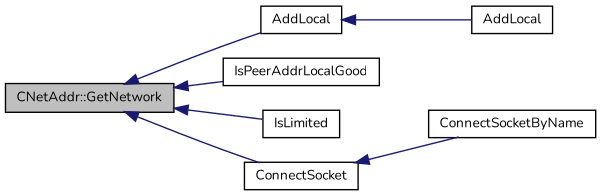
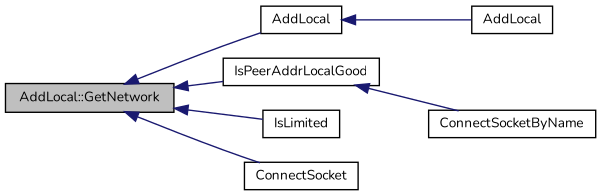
(90, 98) -> (90, 98)
(414, 148) -> (414, 100)
